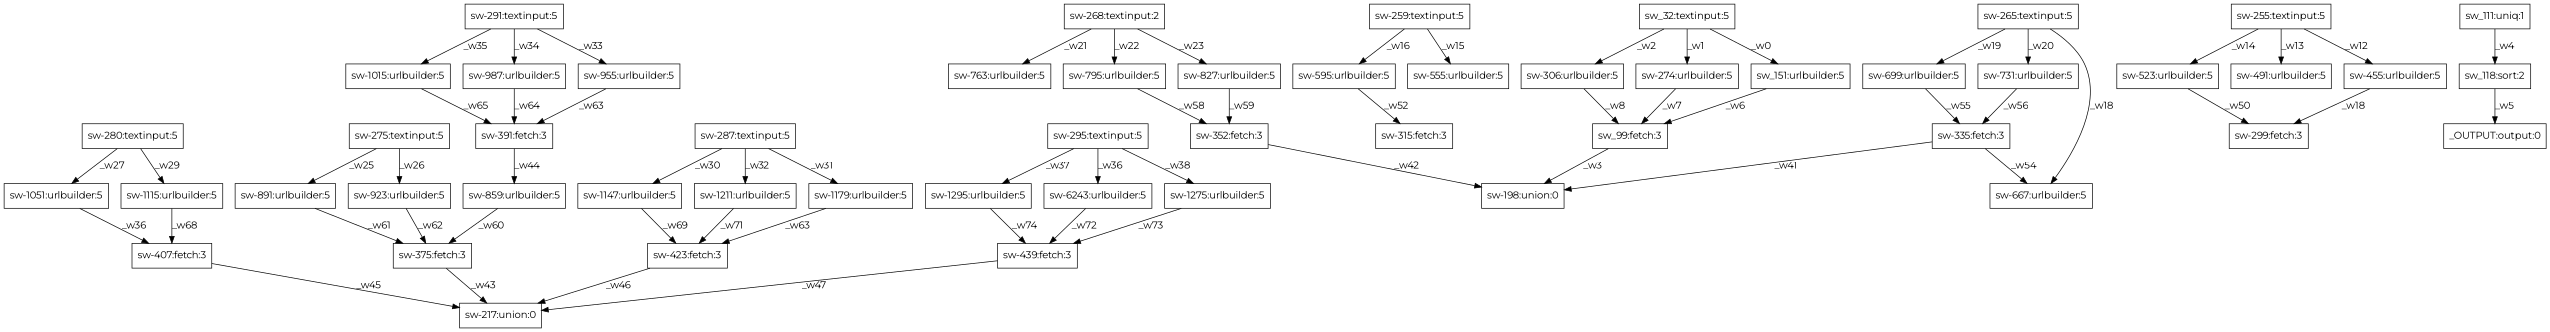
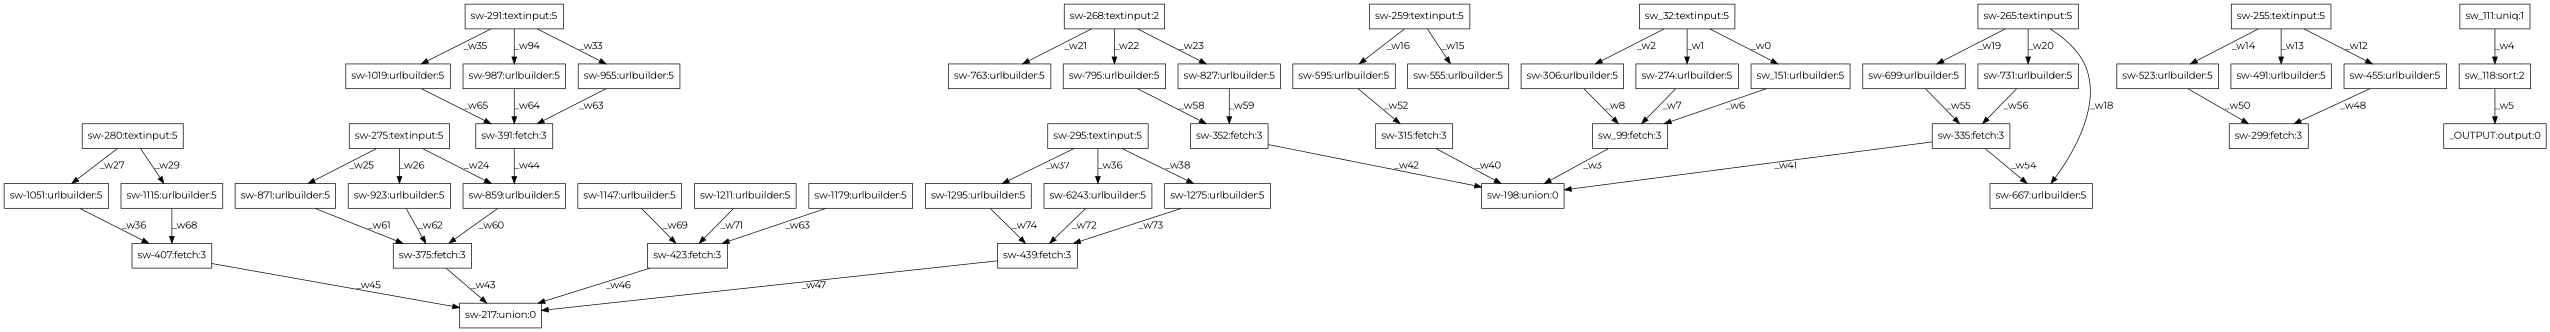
(527, 46) -> (527, 46)
(398, 76) -> (398, 76)
(2353, 106) -> (2353, 106)
(745, 136) -> none
none -> (454, 164)
none -> (1466, 164)
(285, 196) -> (285, 196)
